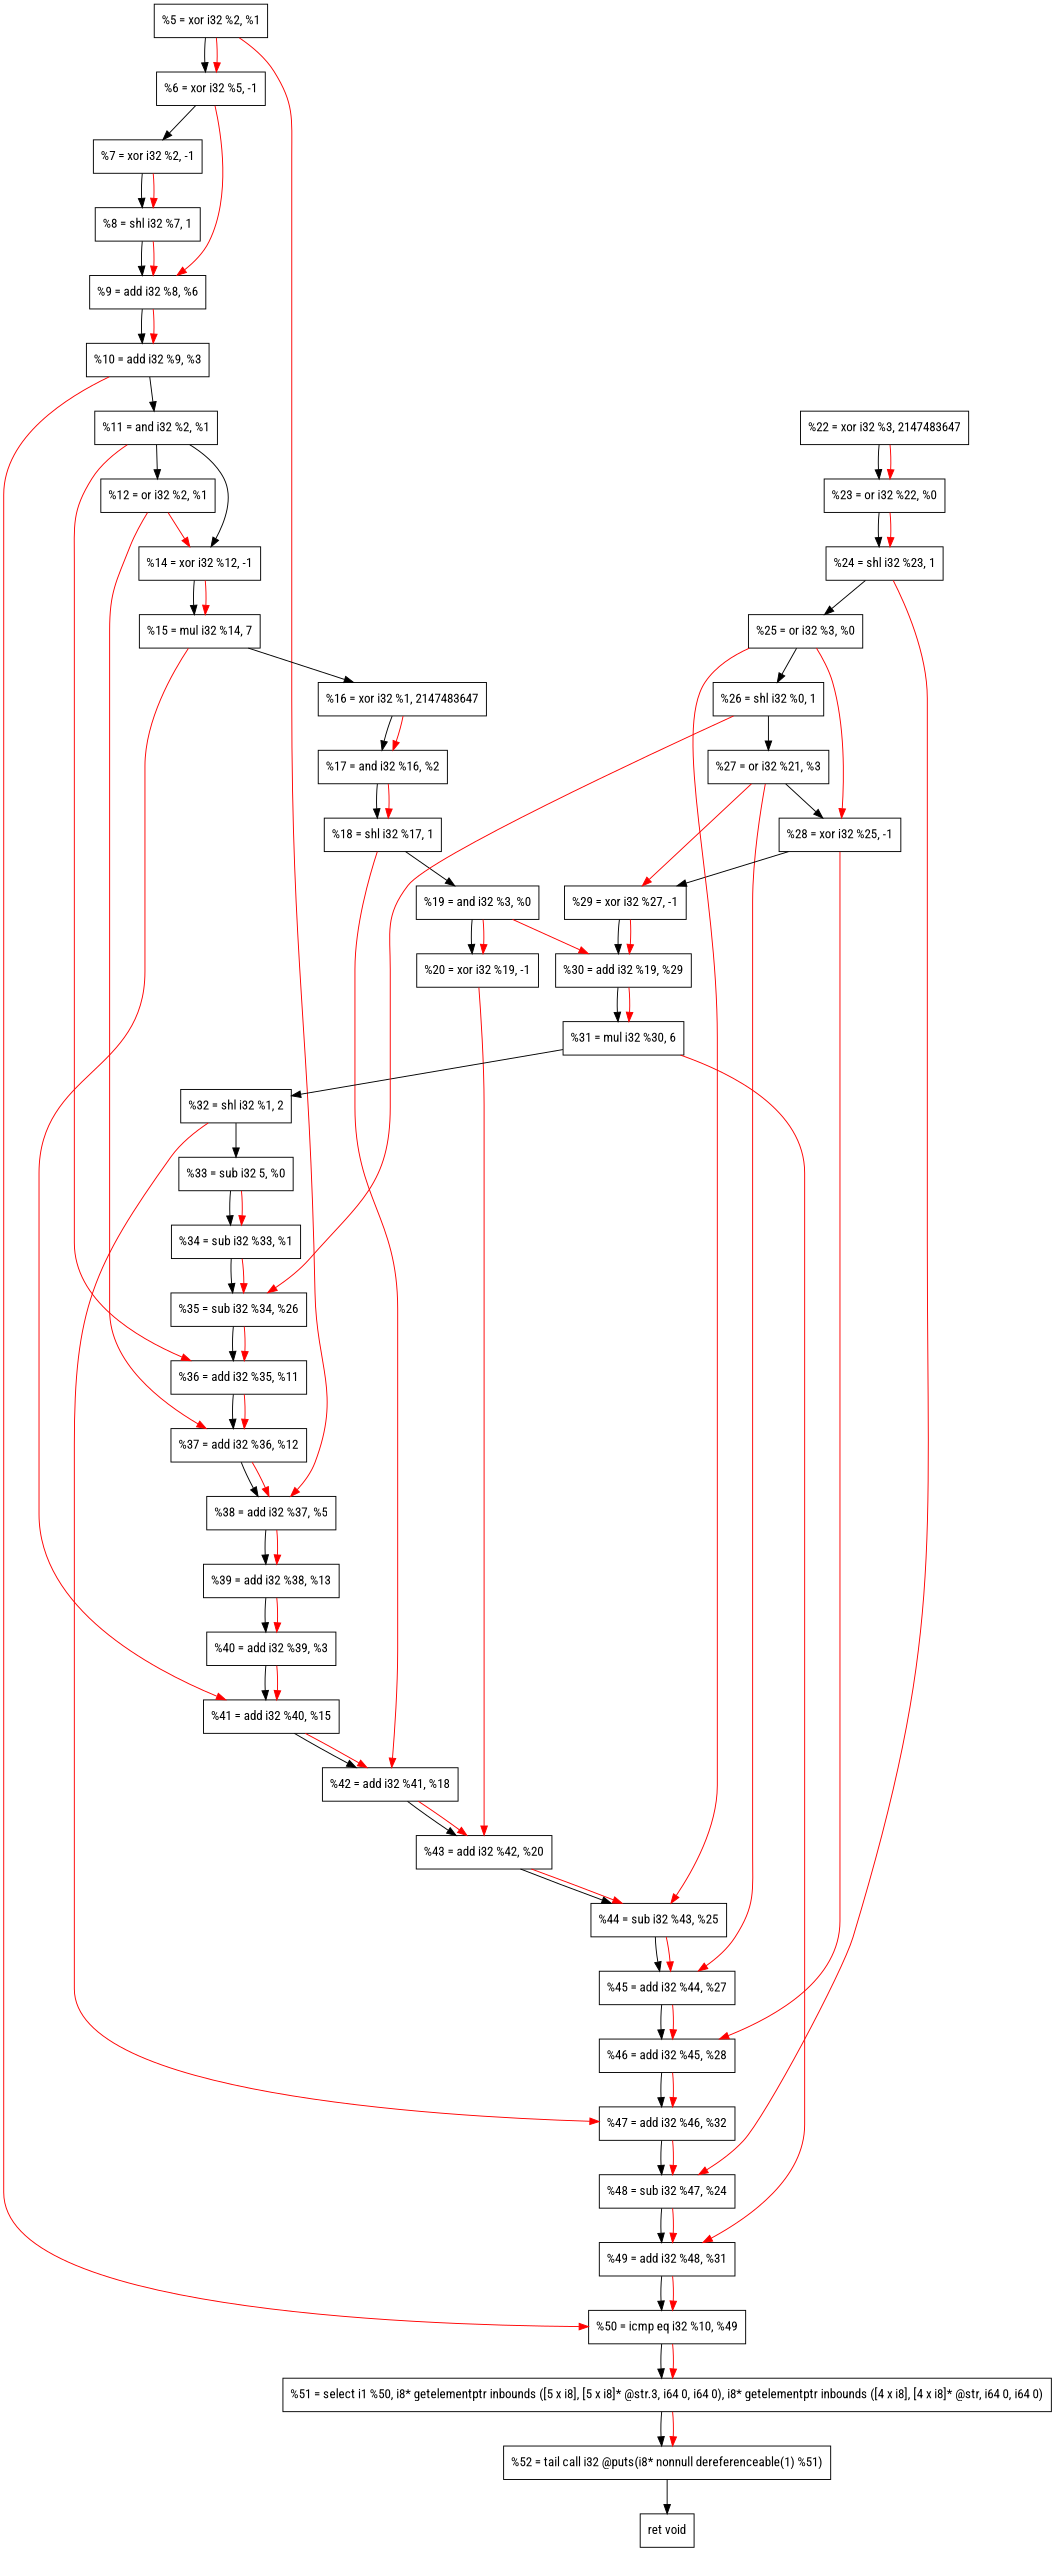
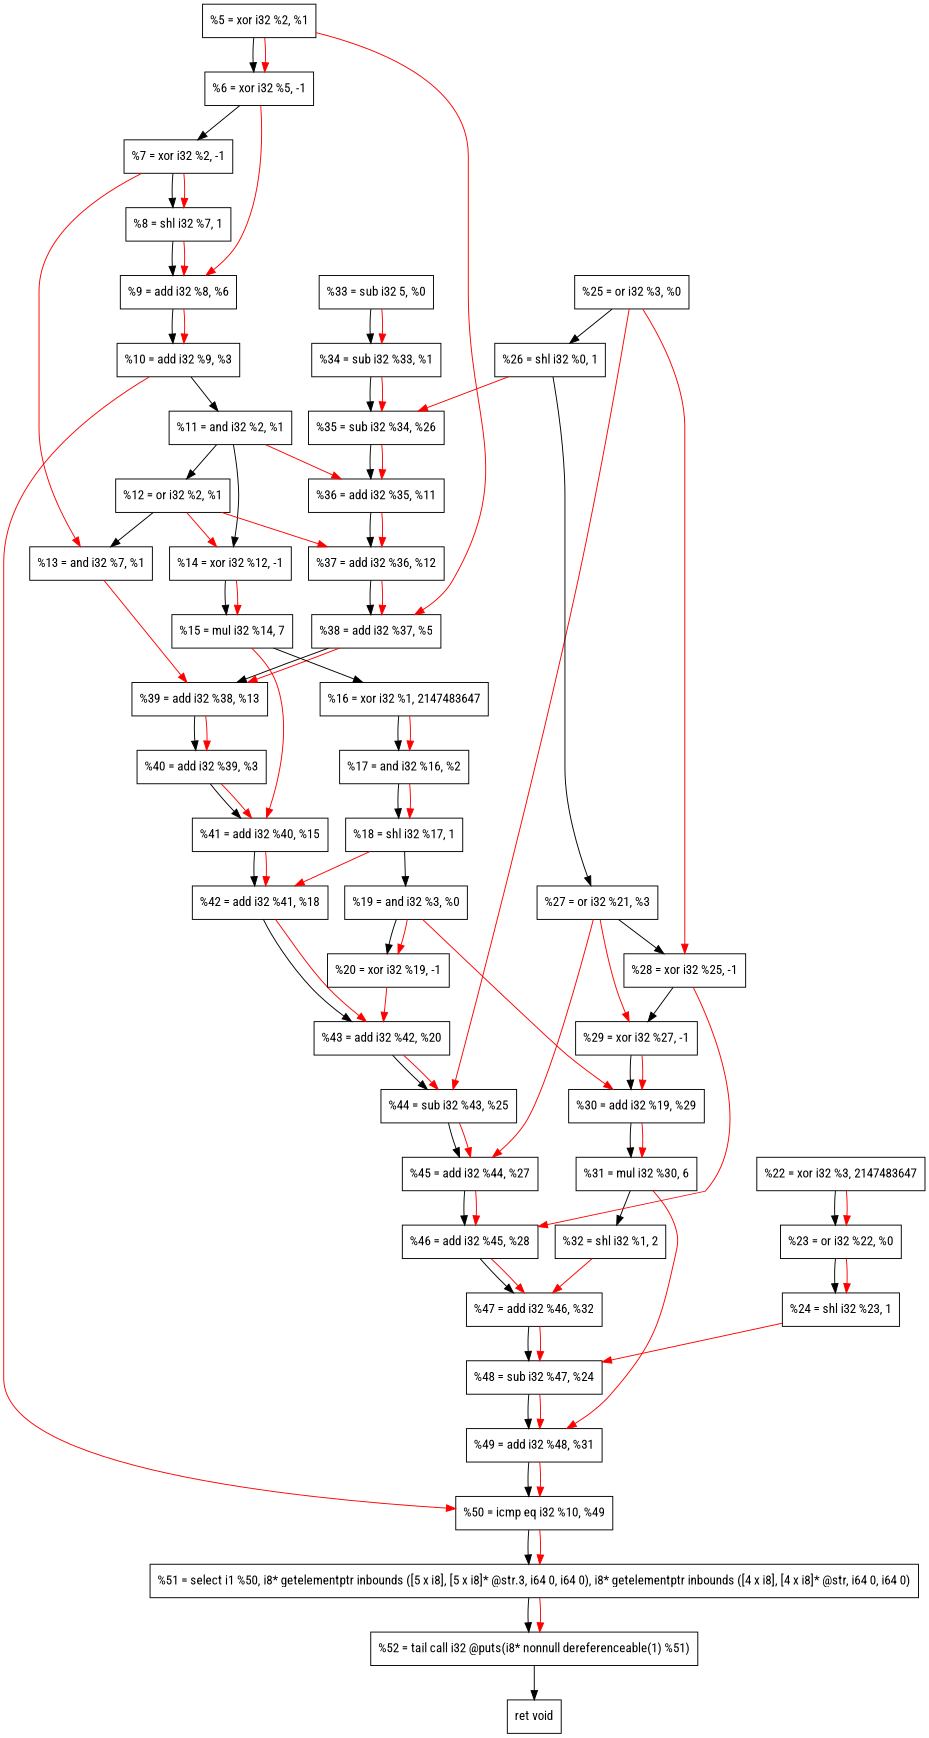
none -> (91, 564)
(849, 594) -> none
(236, 1135) -> none
